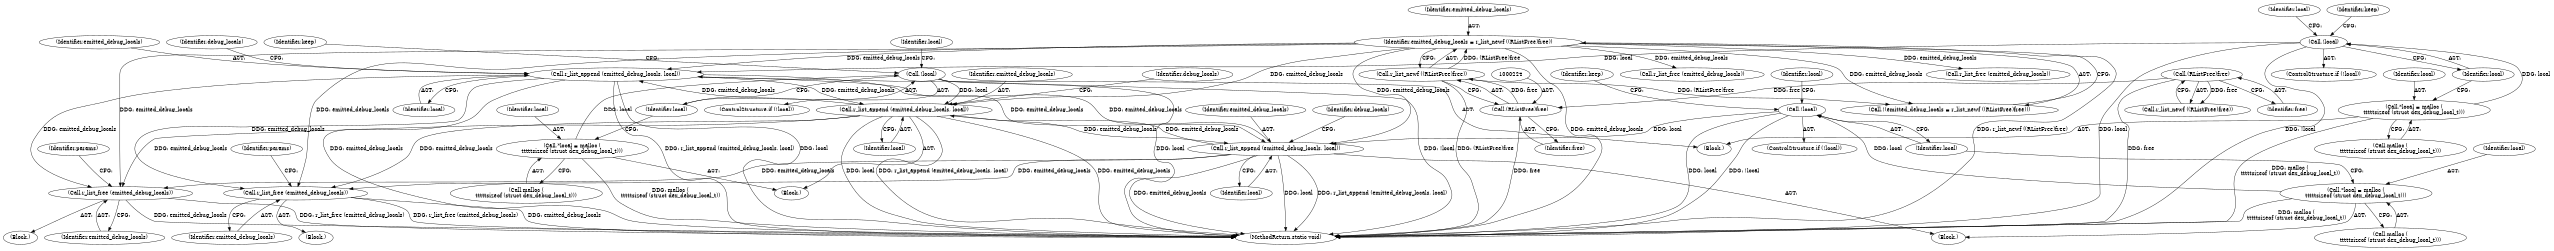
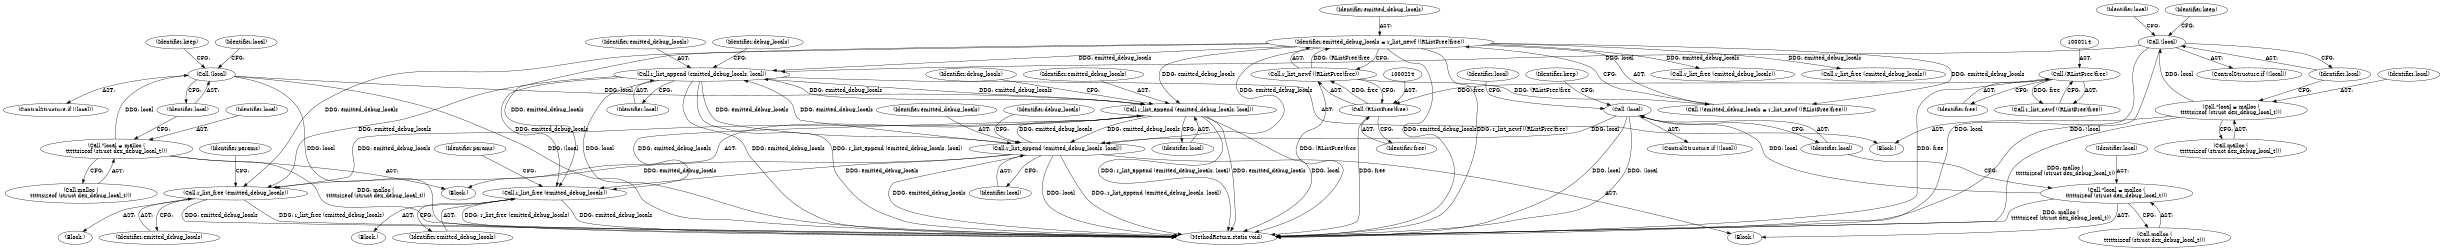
none -> (2080, 42)
